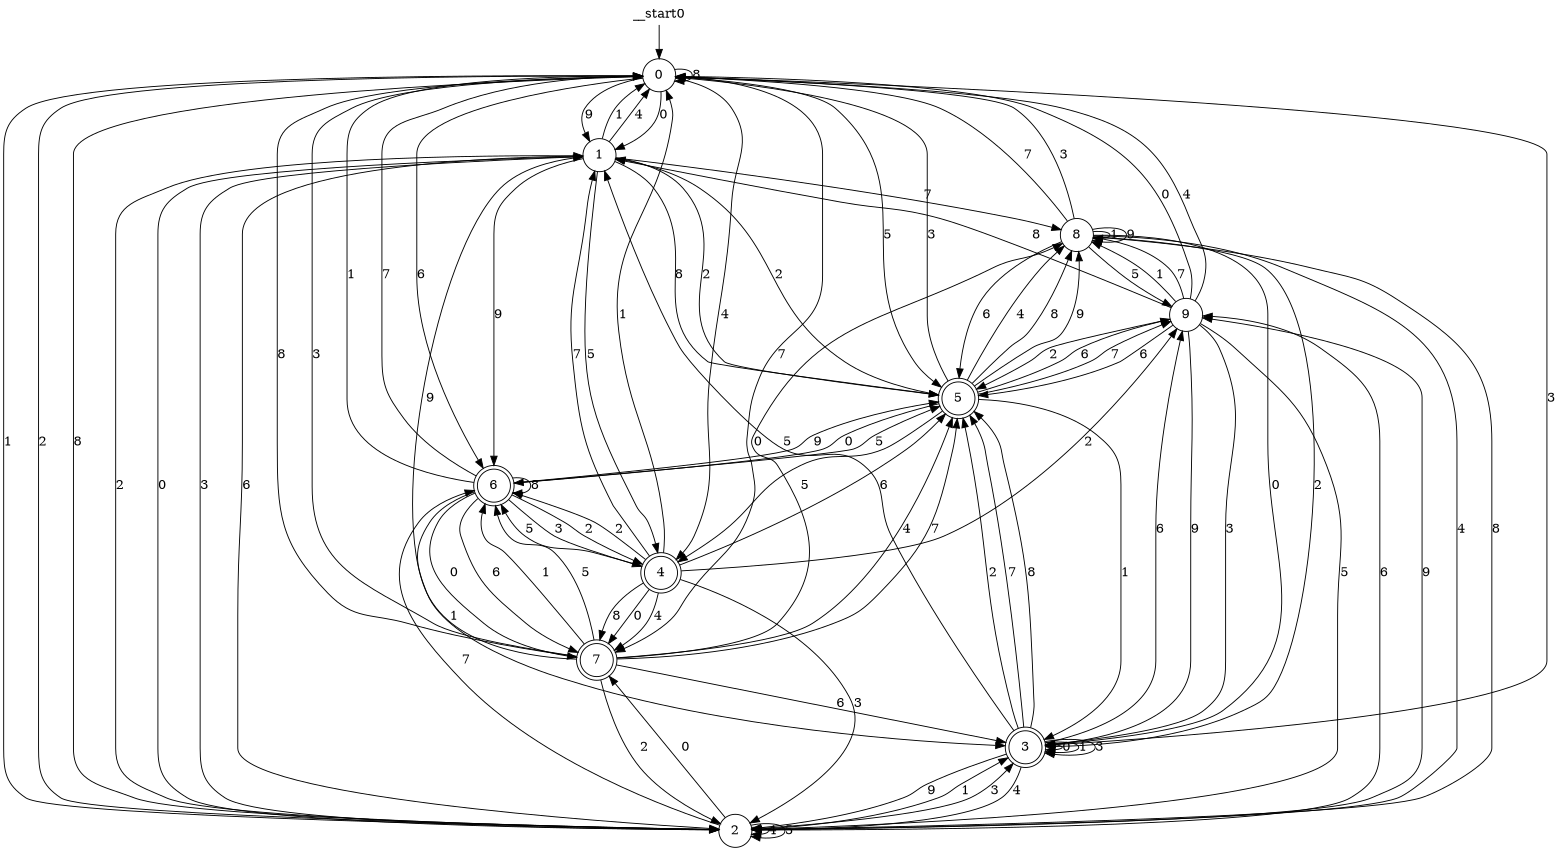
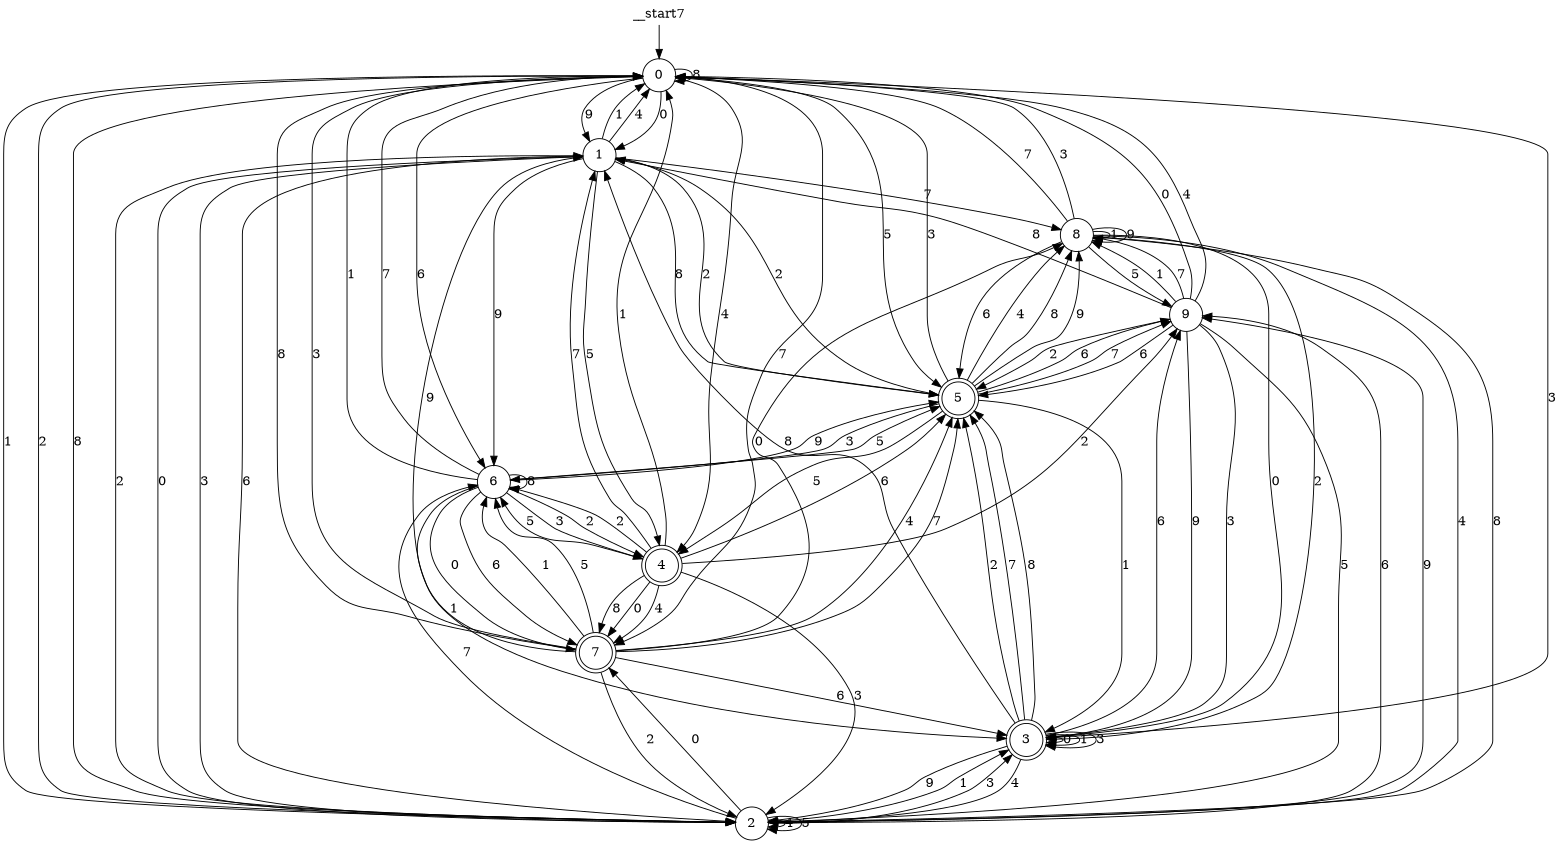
(659, 14) -> (659, 14)
(788, 442) -> (789, 442)
(849, 442) -> (850, 442)
(494, 486) -> (494, 482)
